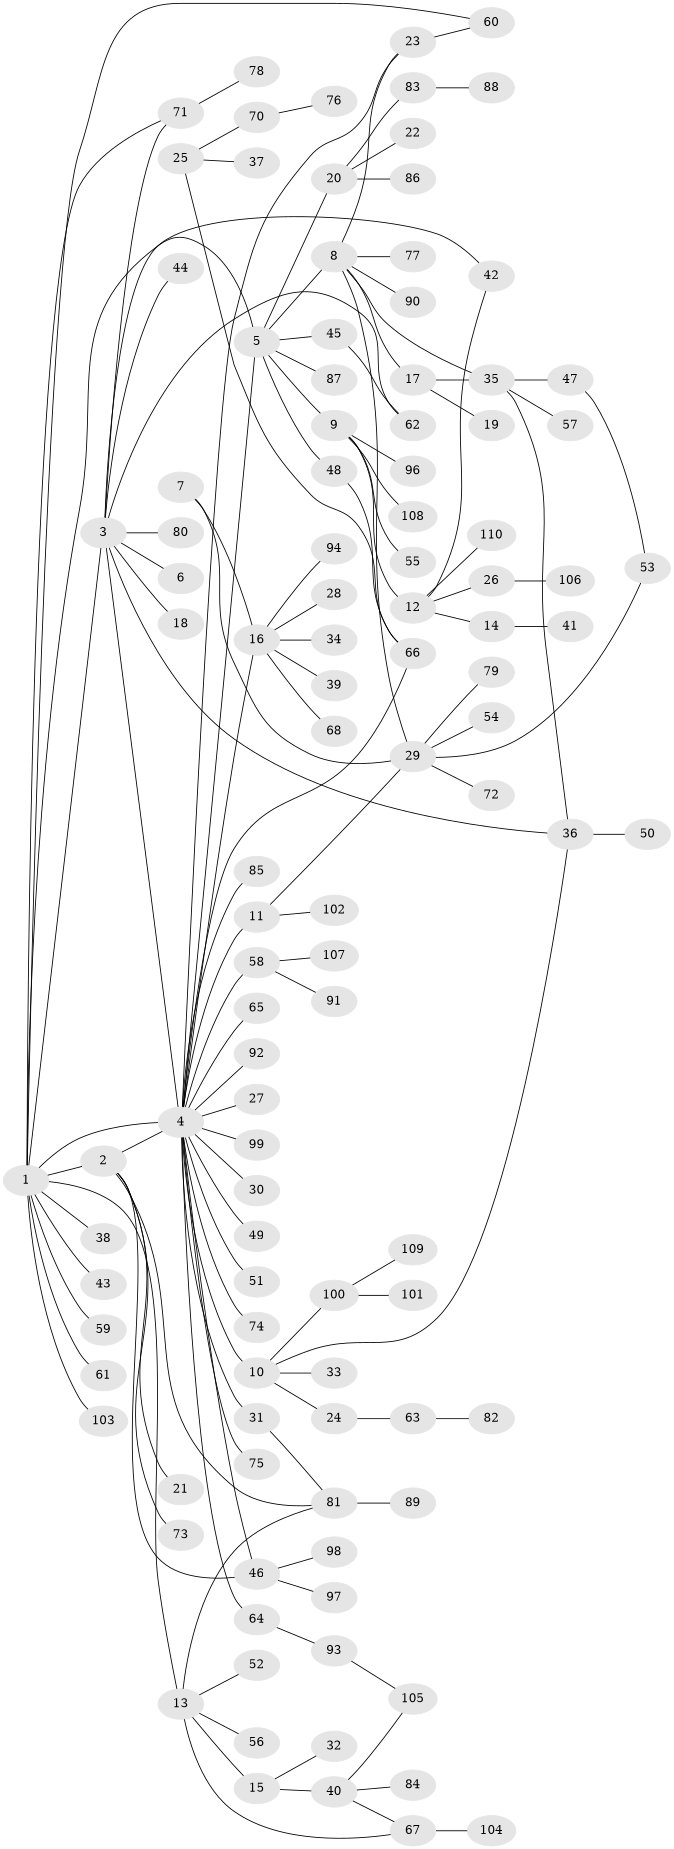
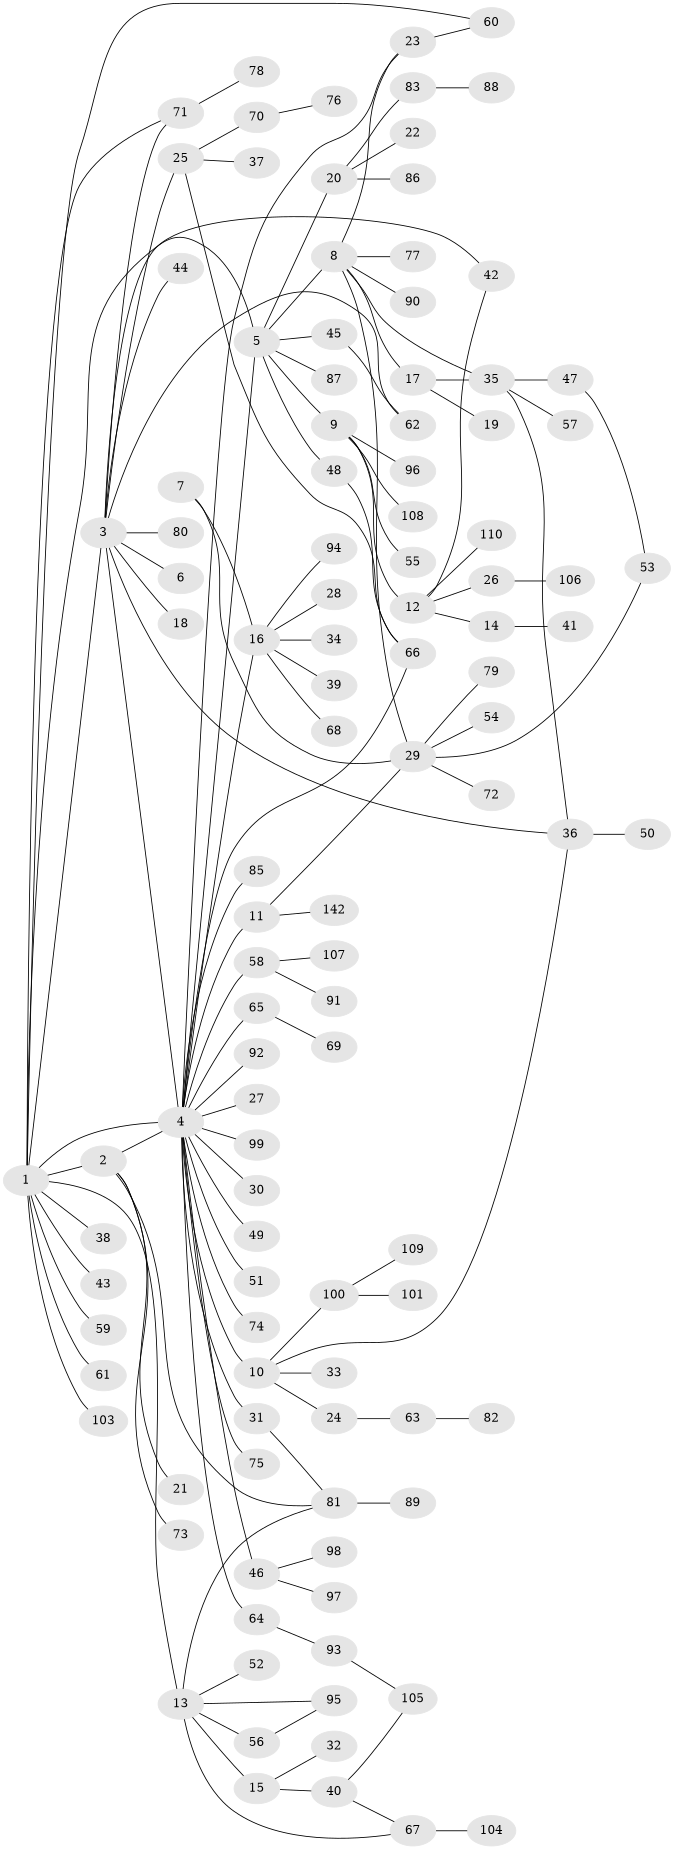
none -> (131, 344)
(334, 910) -> (334, 910)
none -> (334, 1047)
(133, 1442) -> none
none -> (334, 1701)
(413, 1785) -> none
